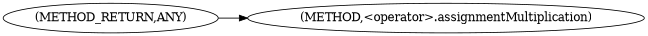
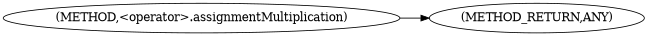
(229, 18) -> (410, 18)
